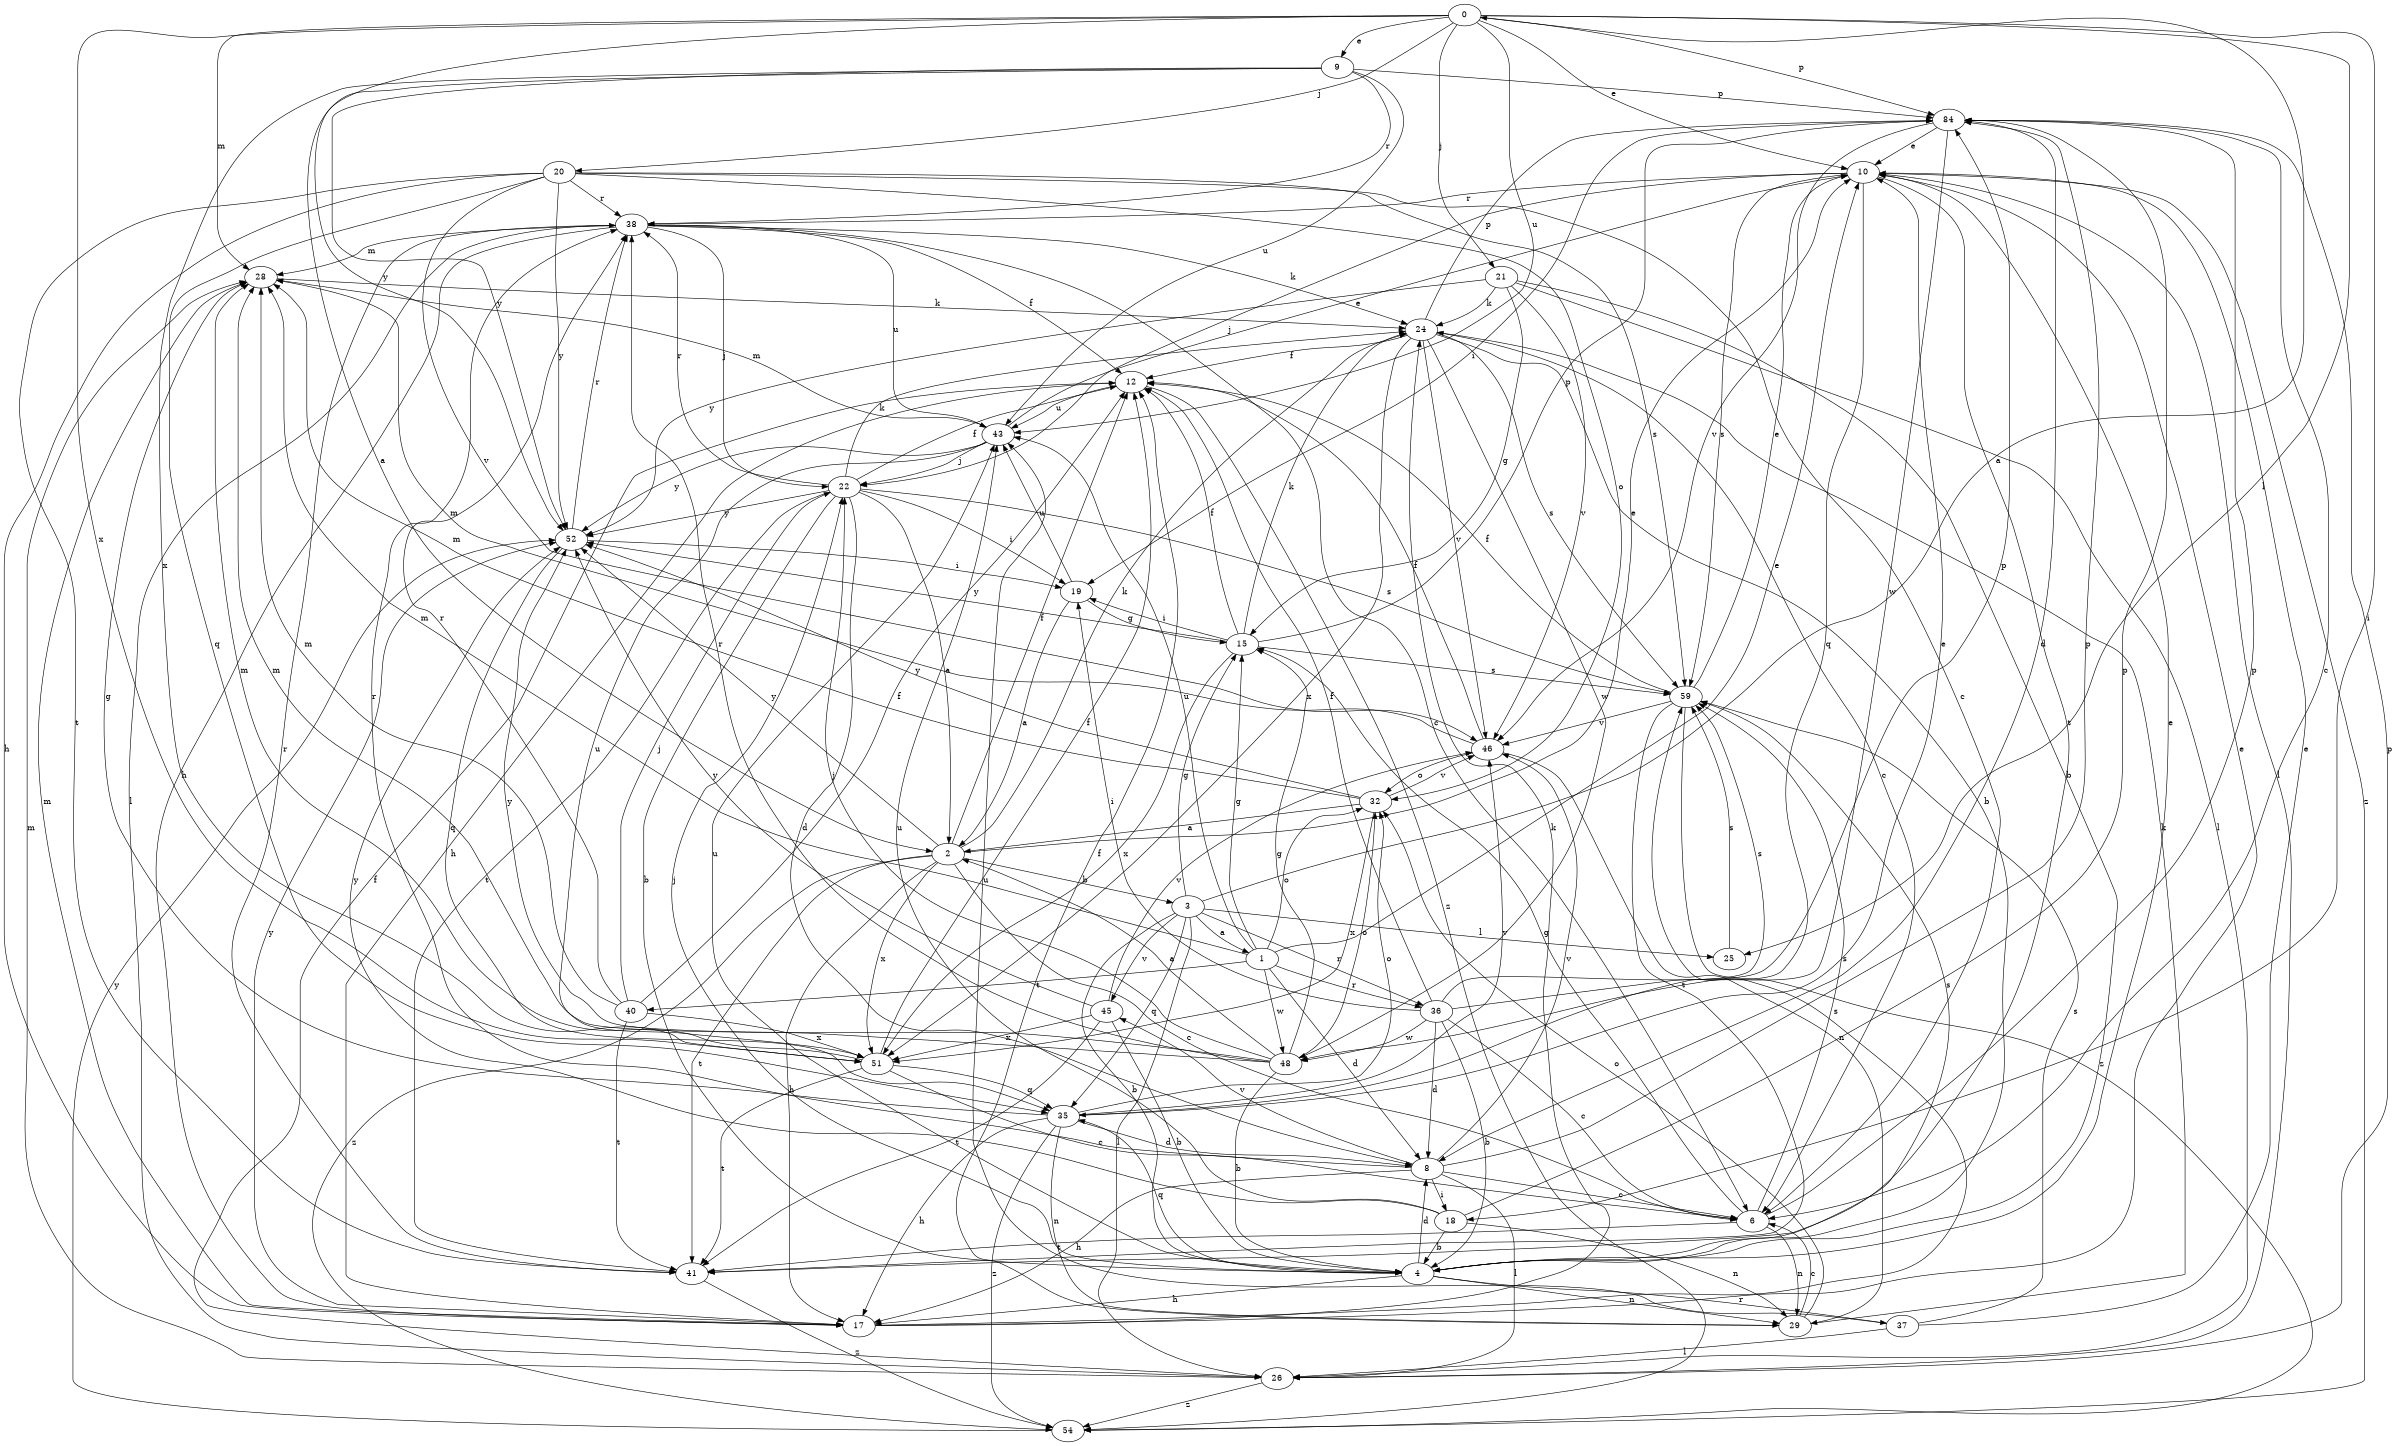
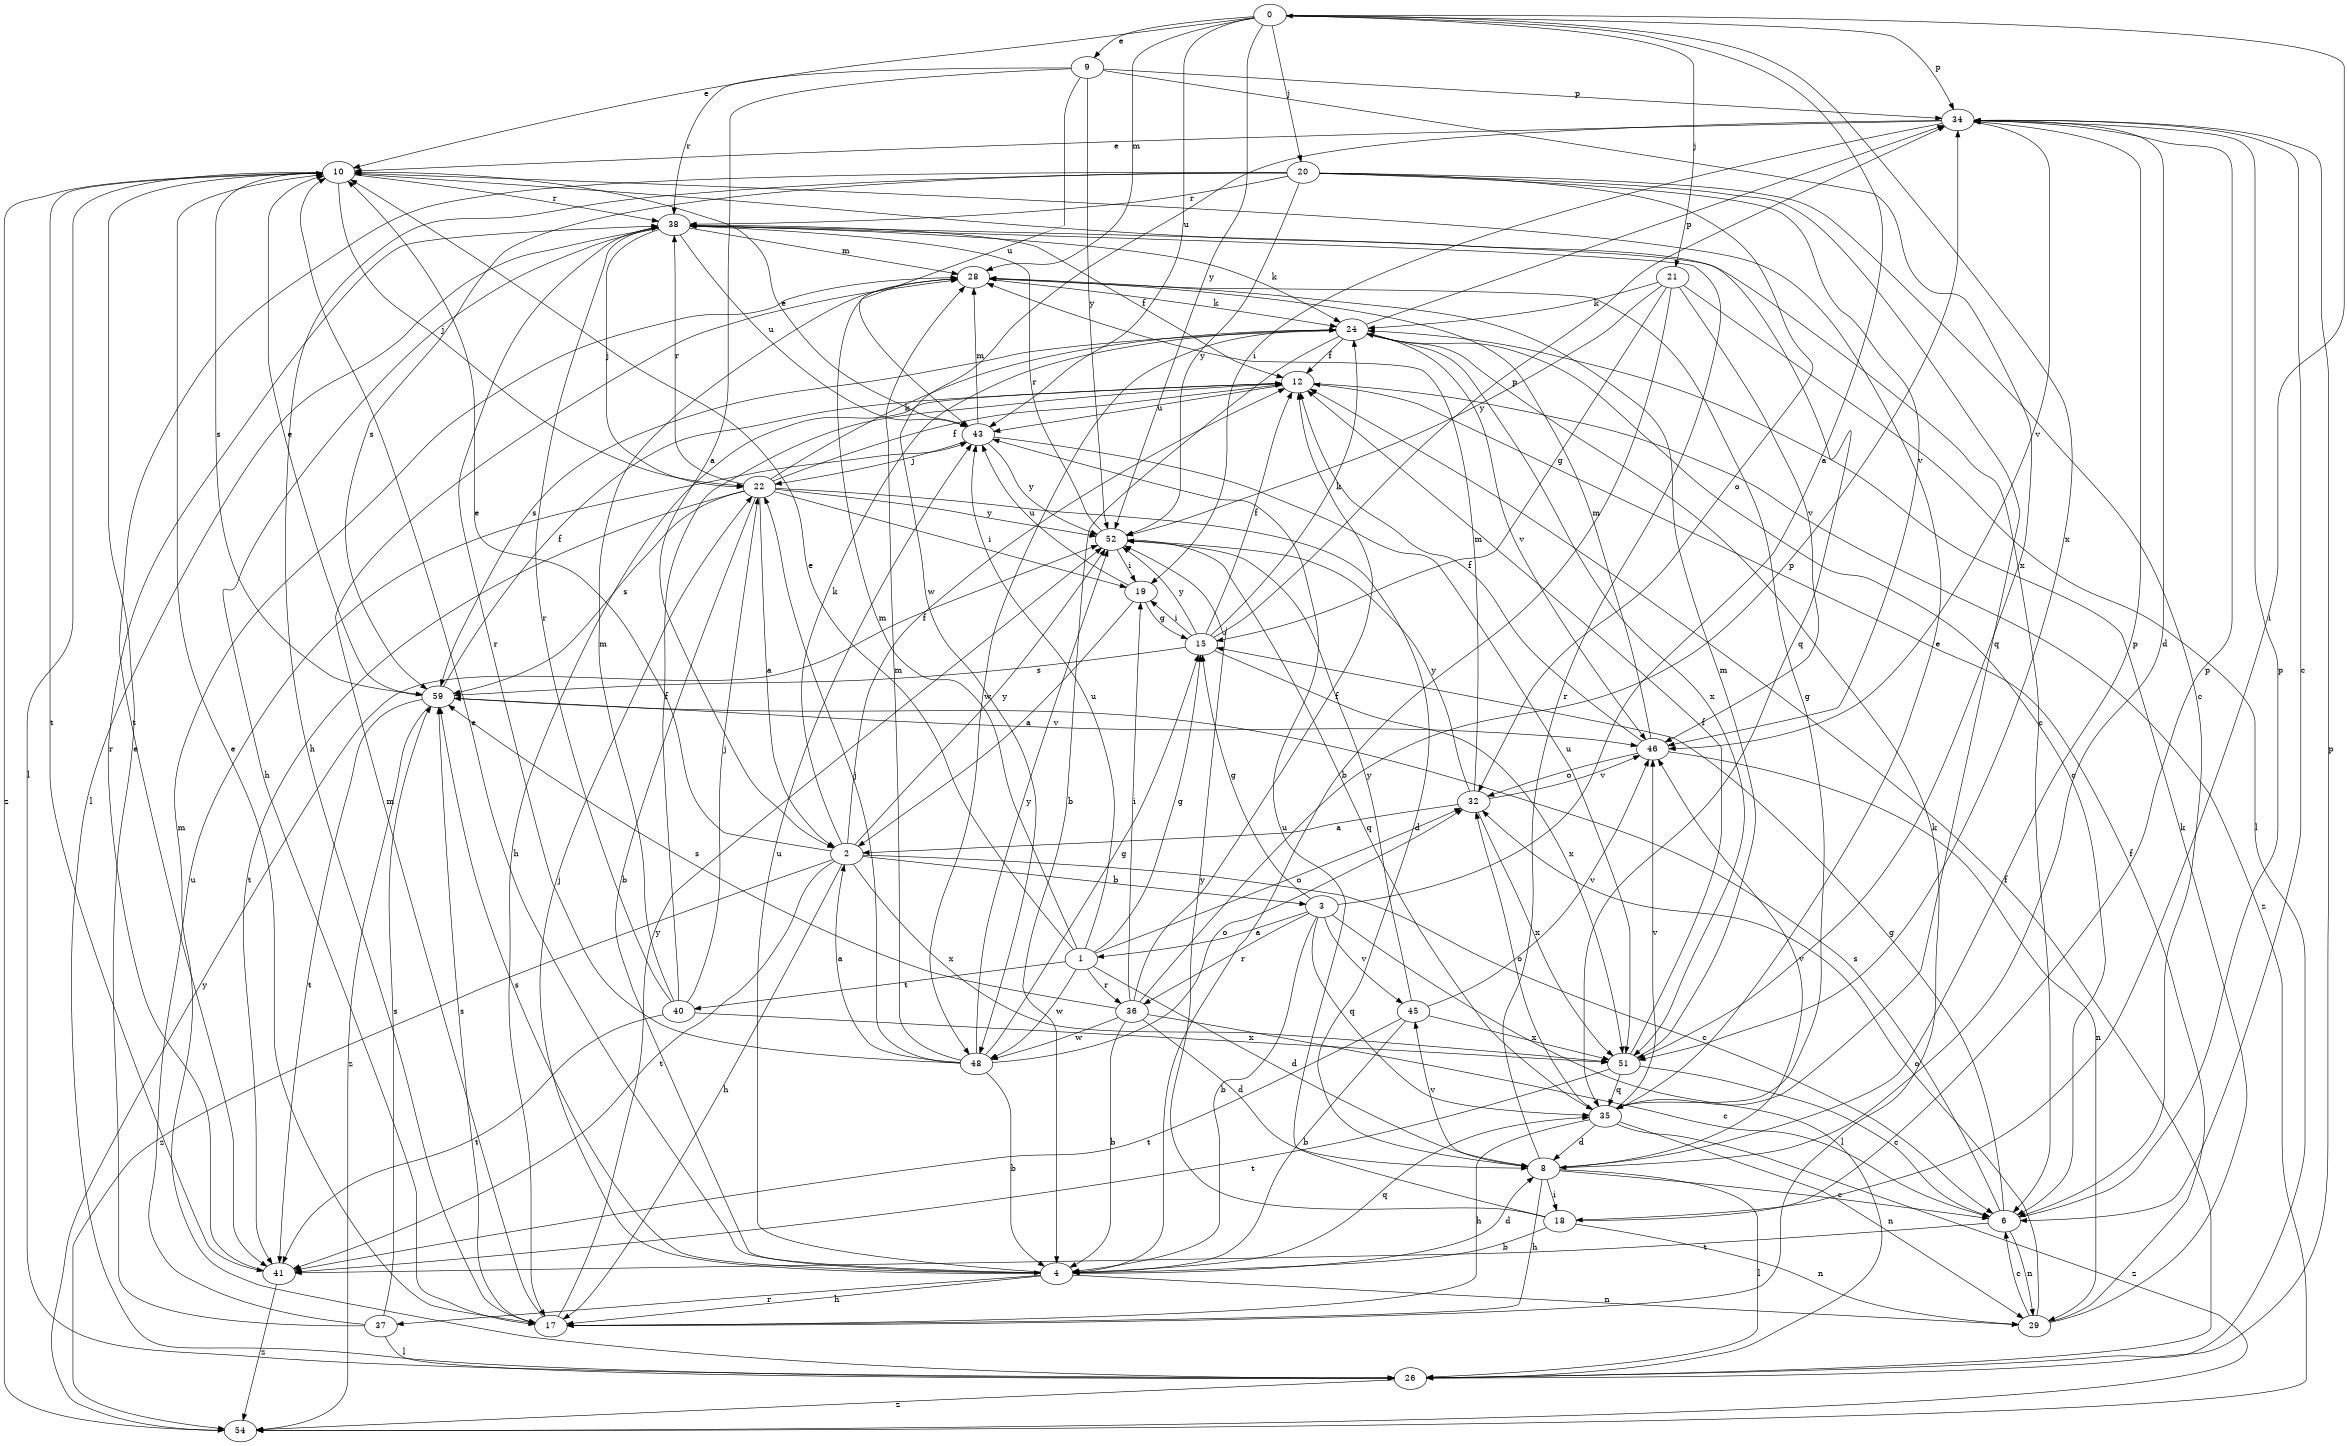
(1949, 120) -> (1958, 120)
(1729, 959) -> none
